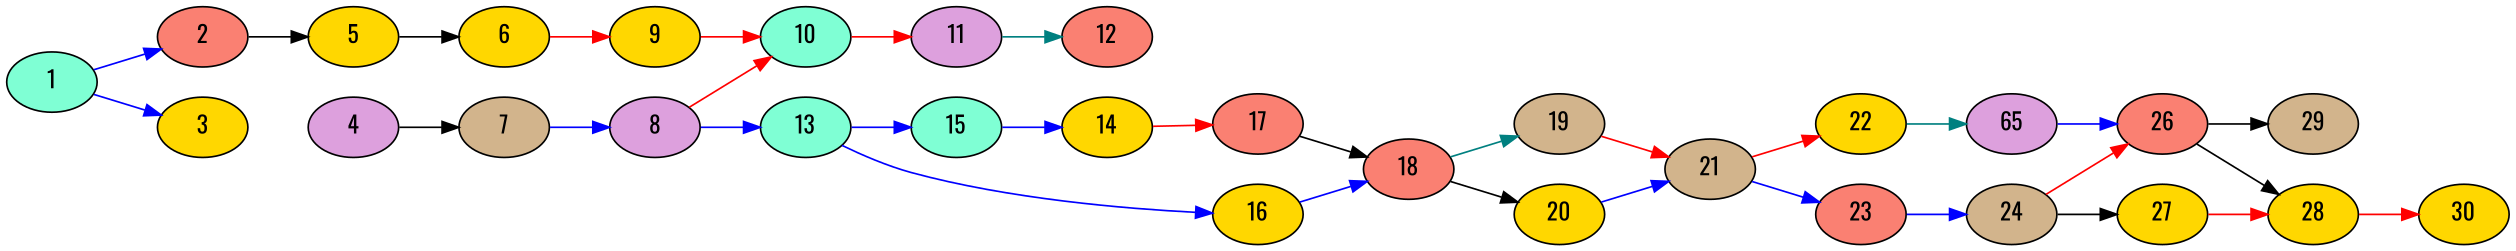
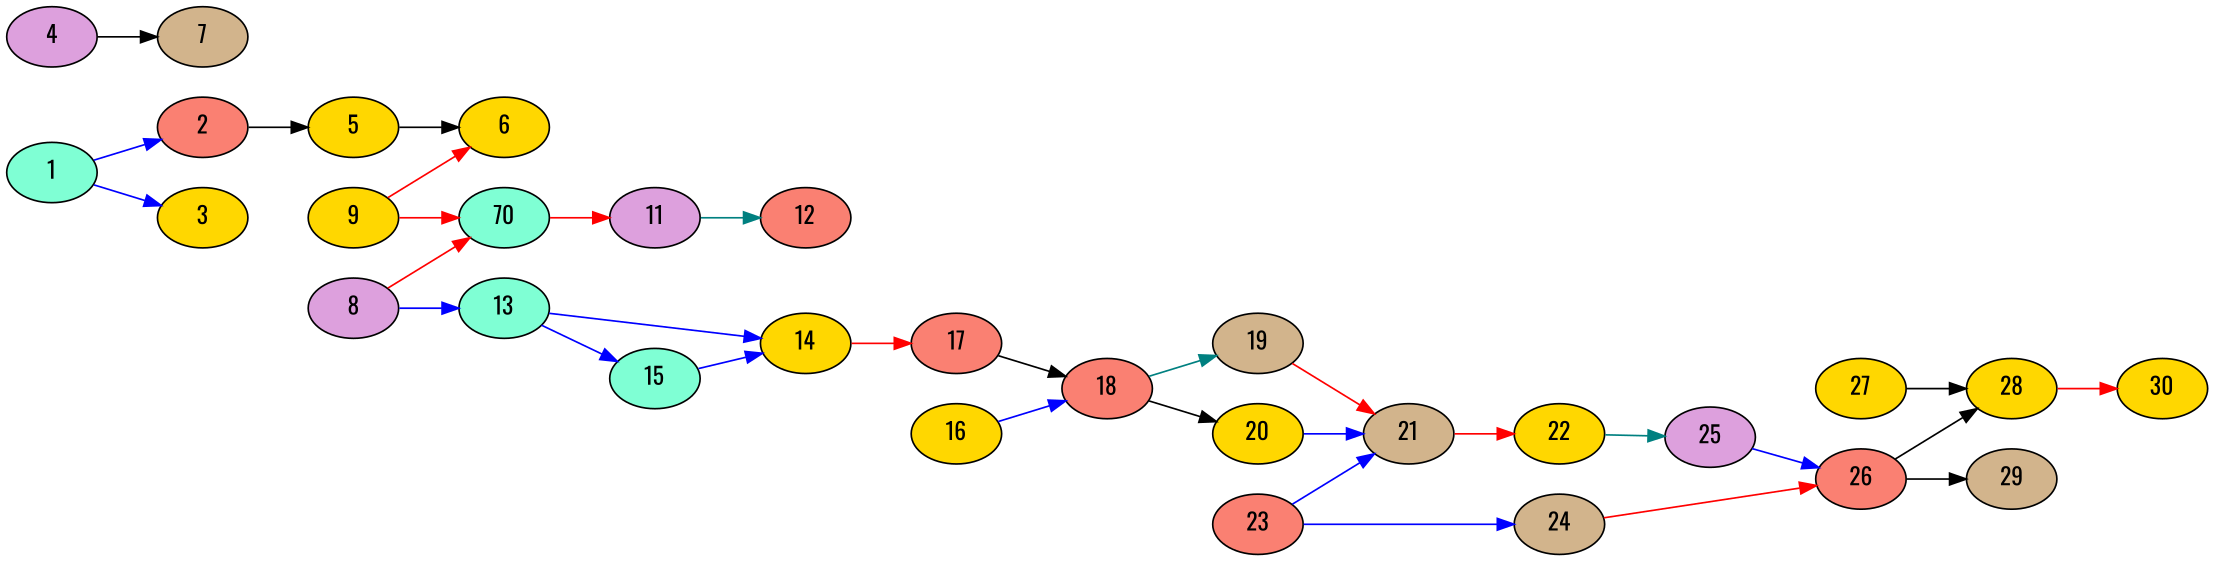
(571, 37) -> (422, 177)
(806, 37) -> (504, 218)
(2012, 124) -> (1710, 437)
(571, 127) -> none
(1778, 189) -> (1326, 483)
(1015, 194) -> (647, 325)
(2079, 214) -> none
(2230, 214) -> (1928, 389)
